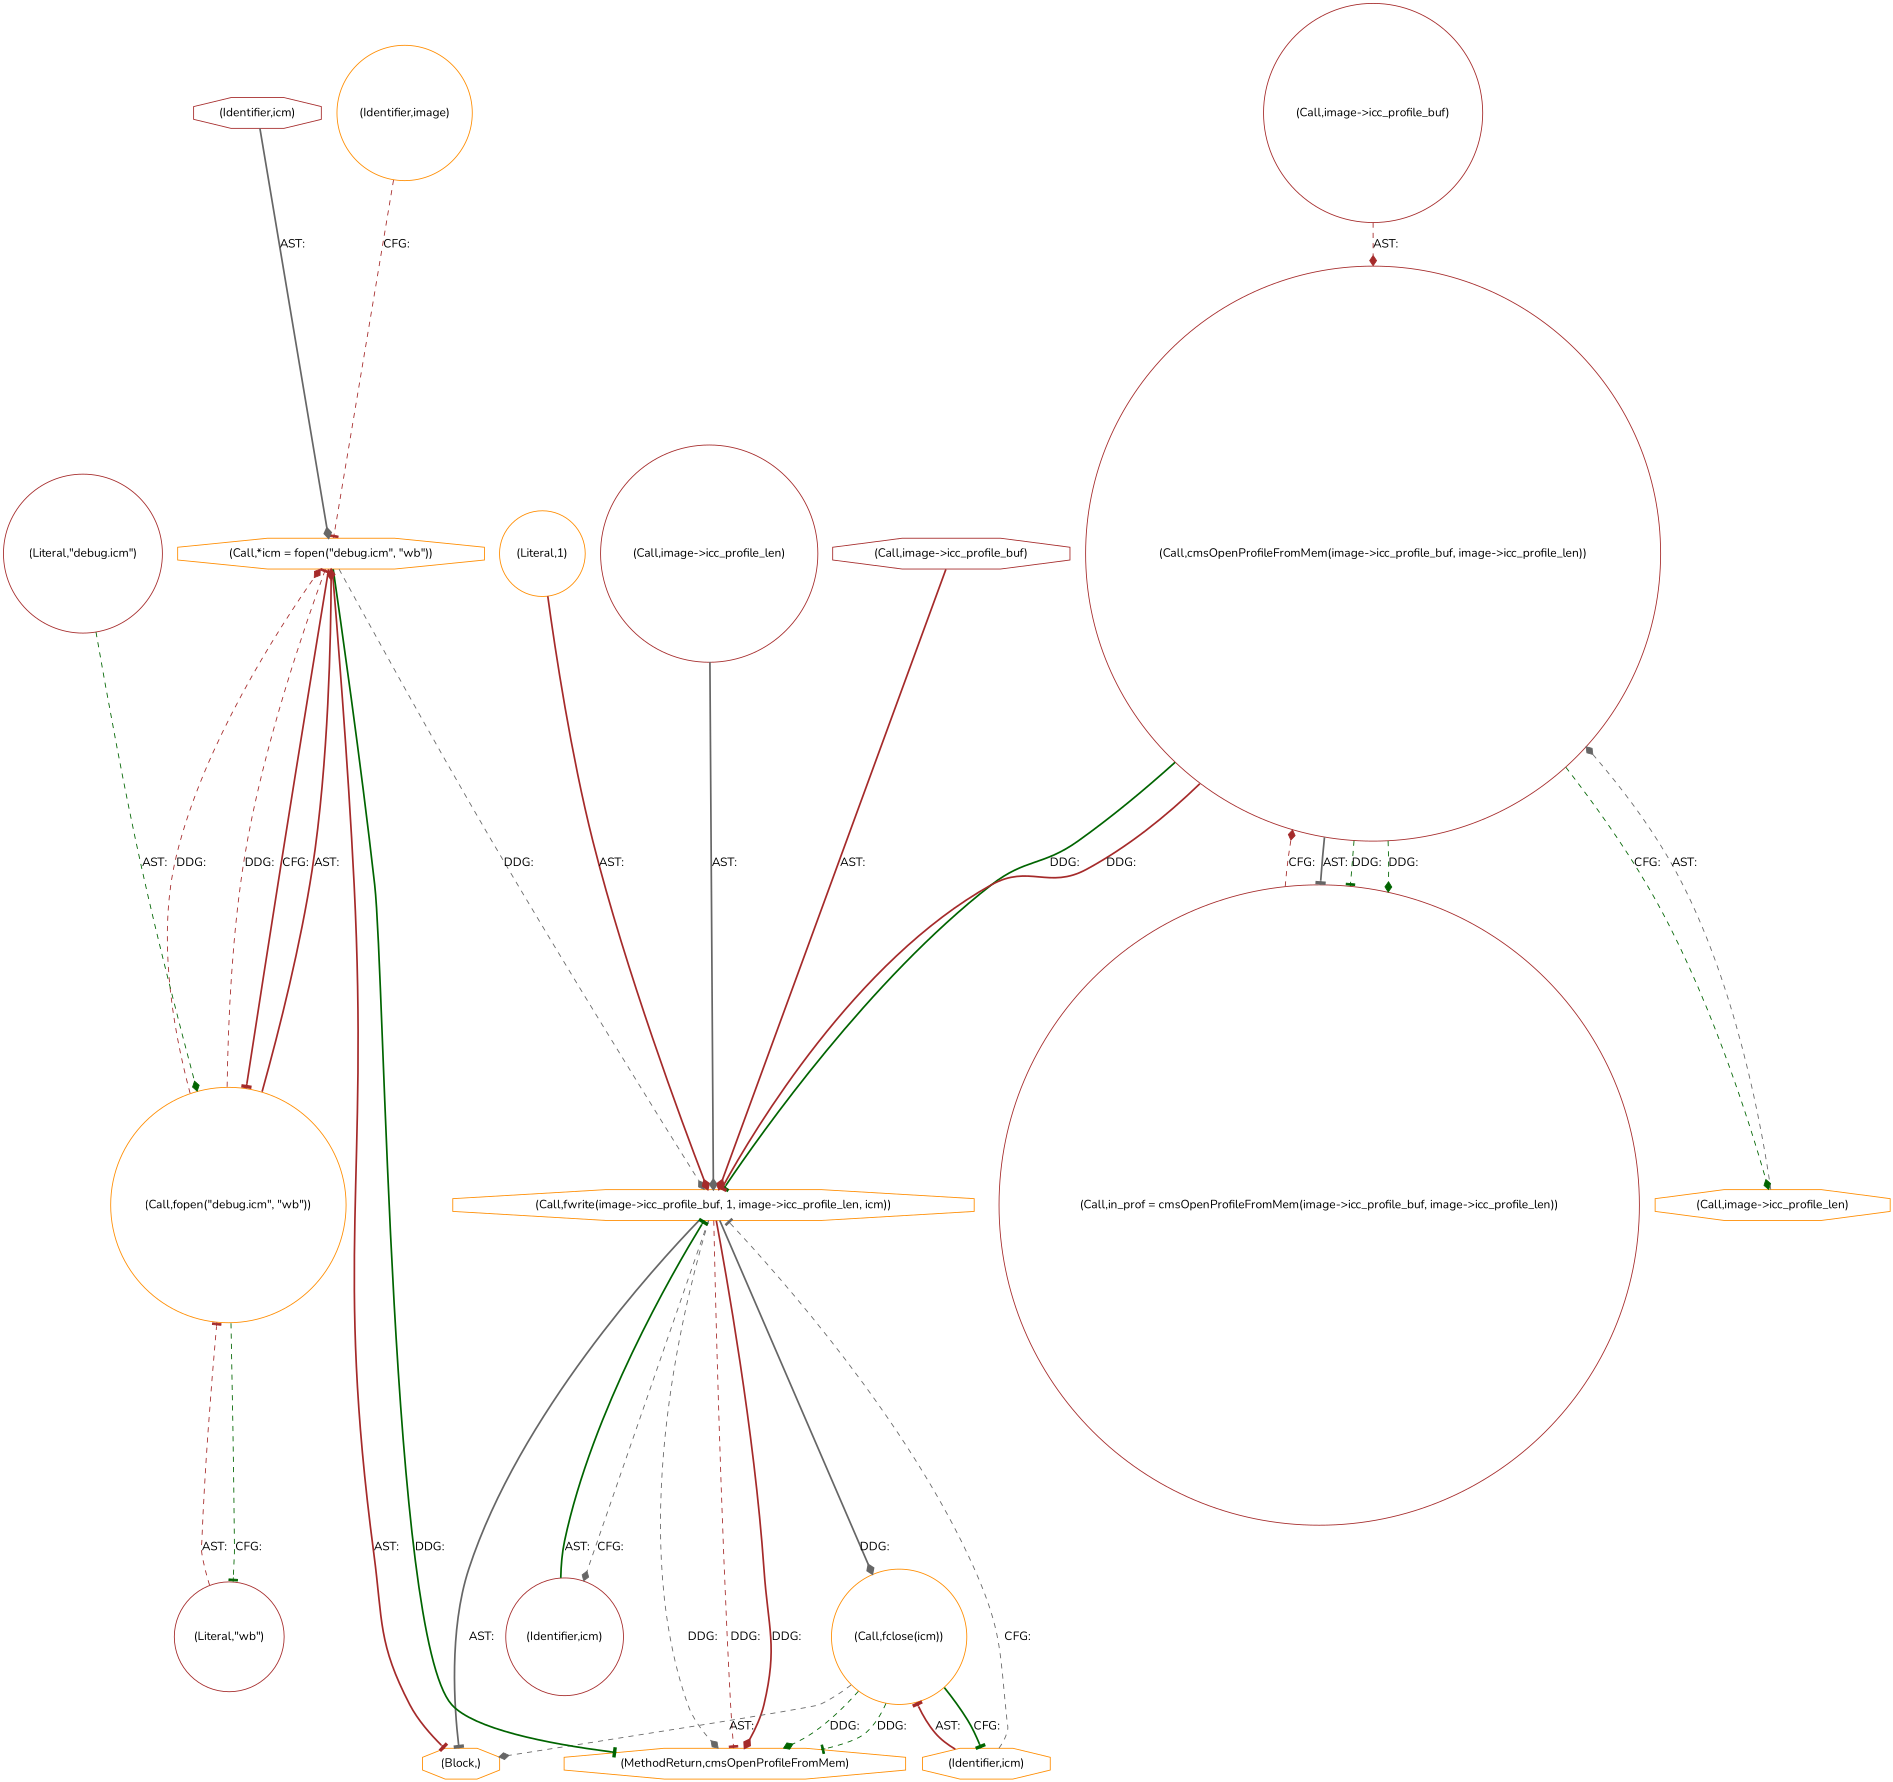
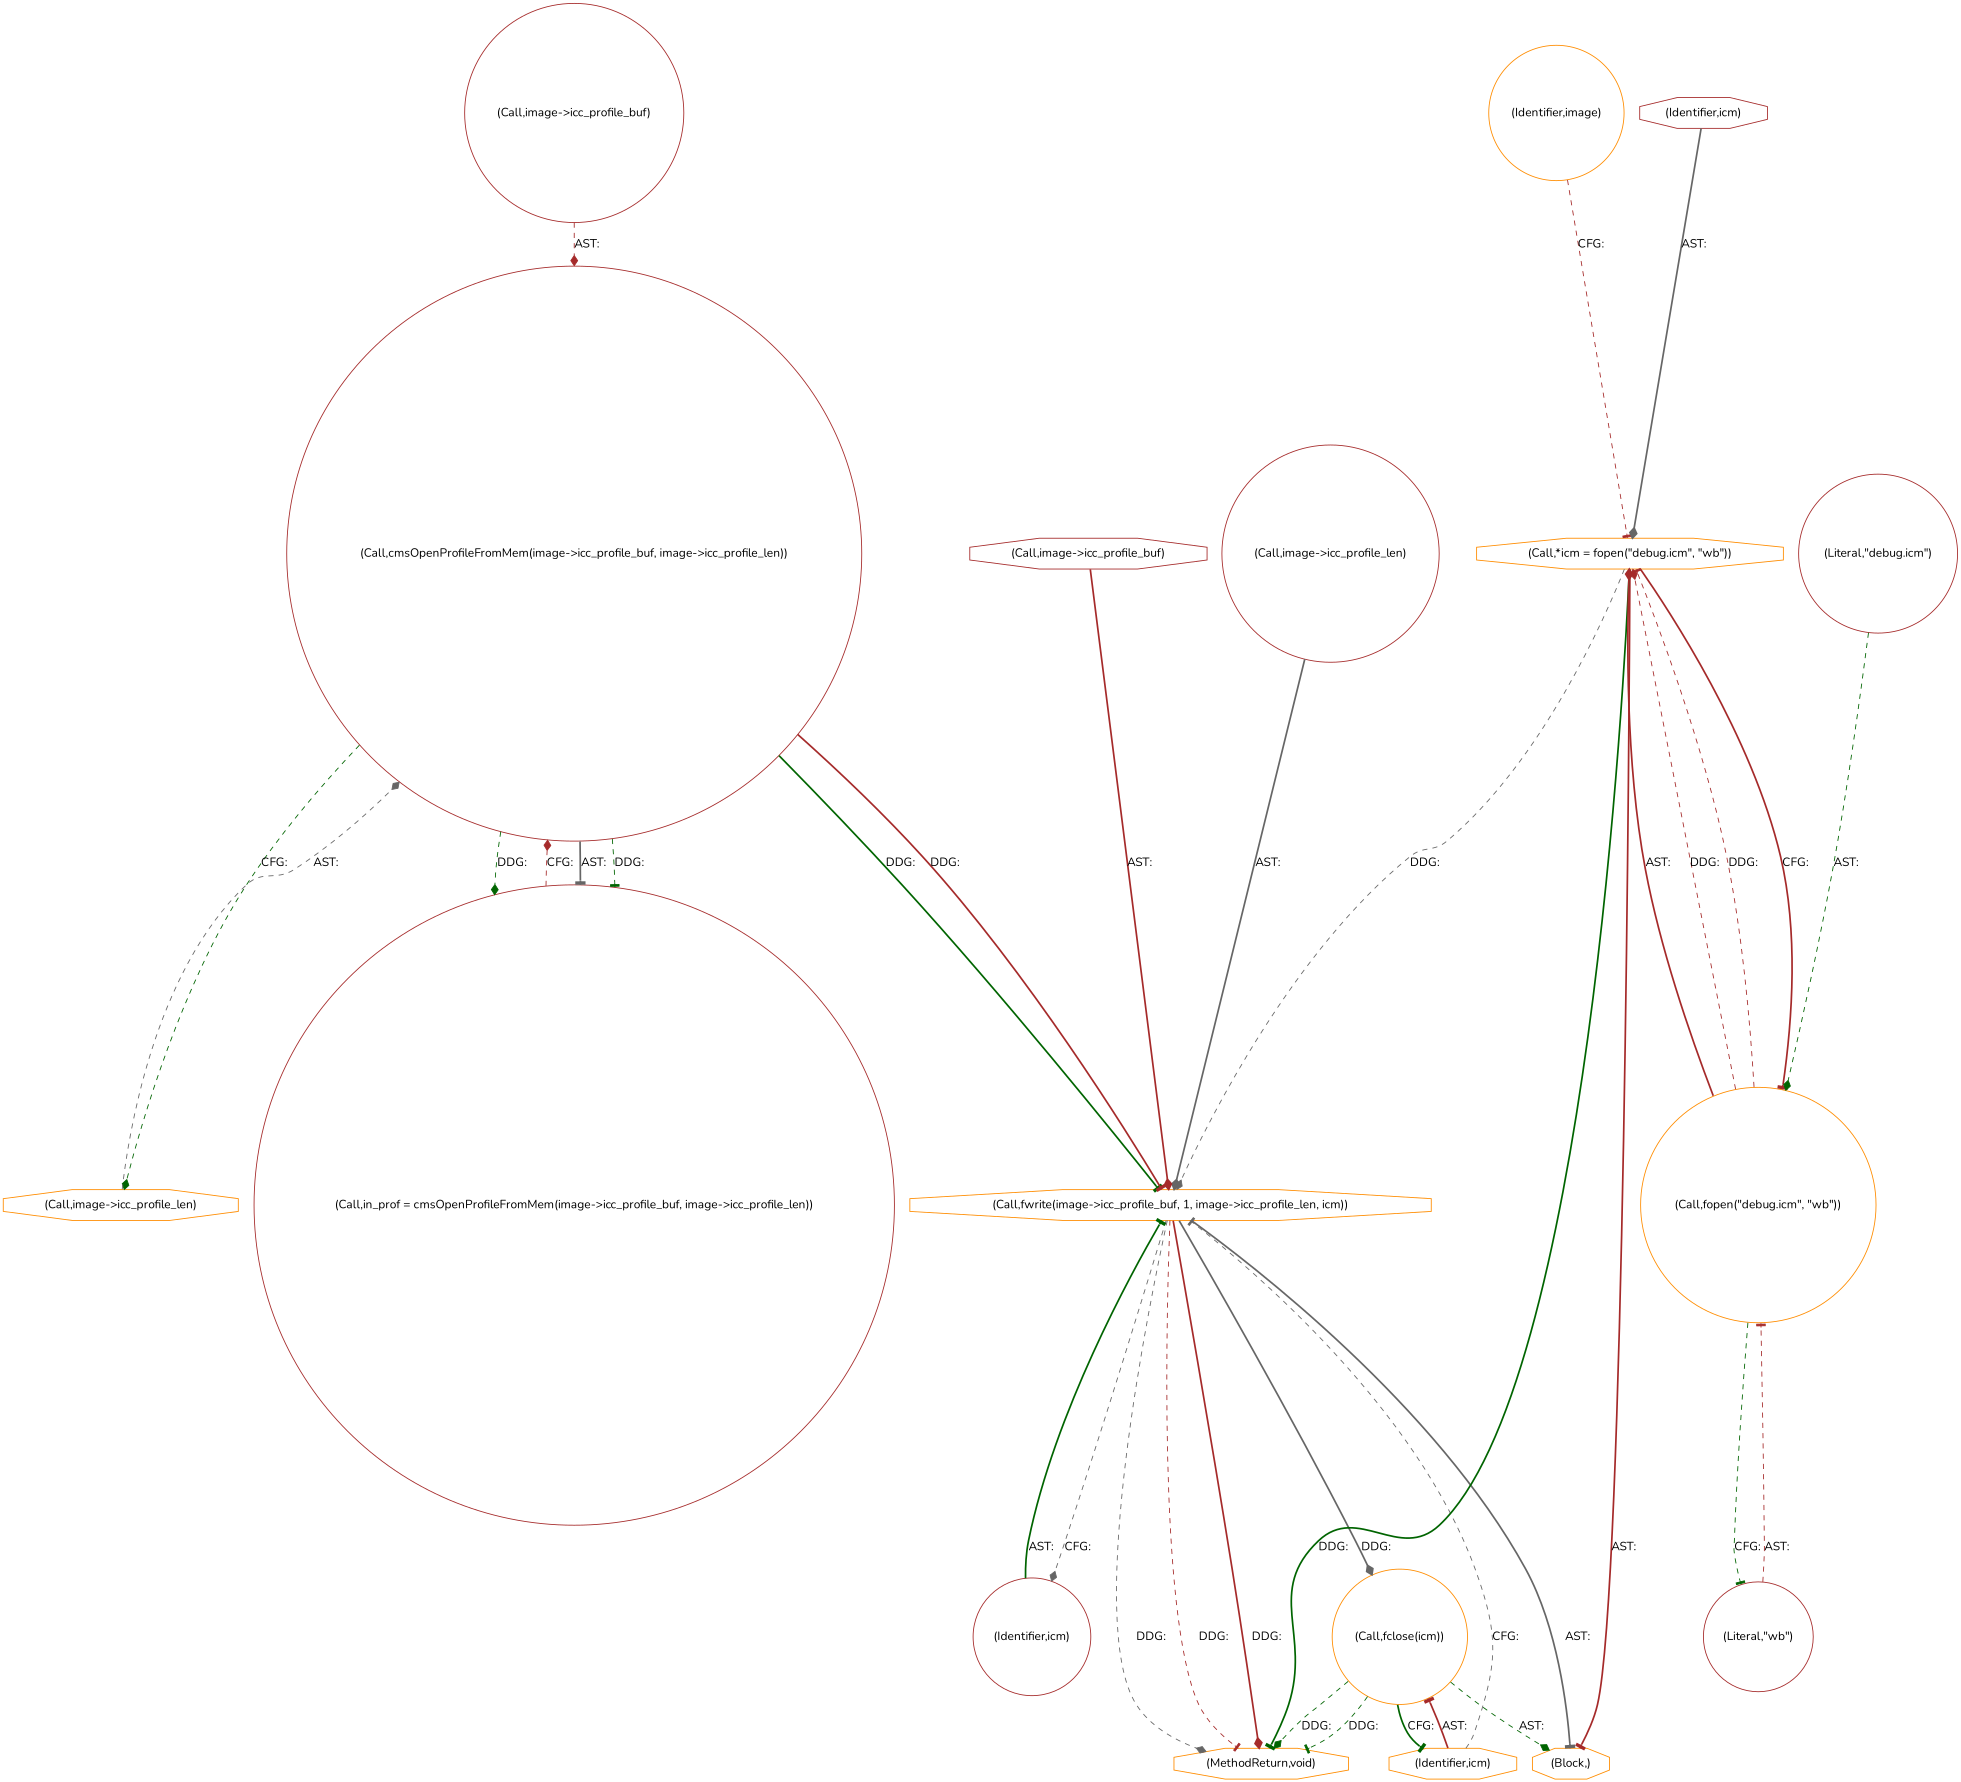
(542, 554) -> none
(683, 1728) -> (1494, 1715)
(735, 1764) -> (1261, 1764)
